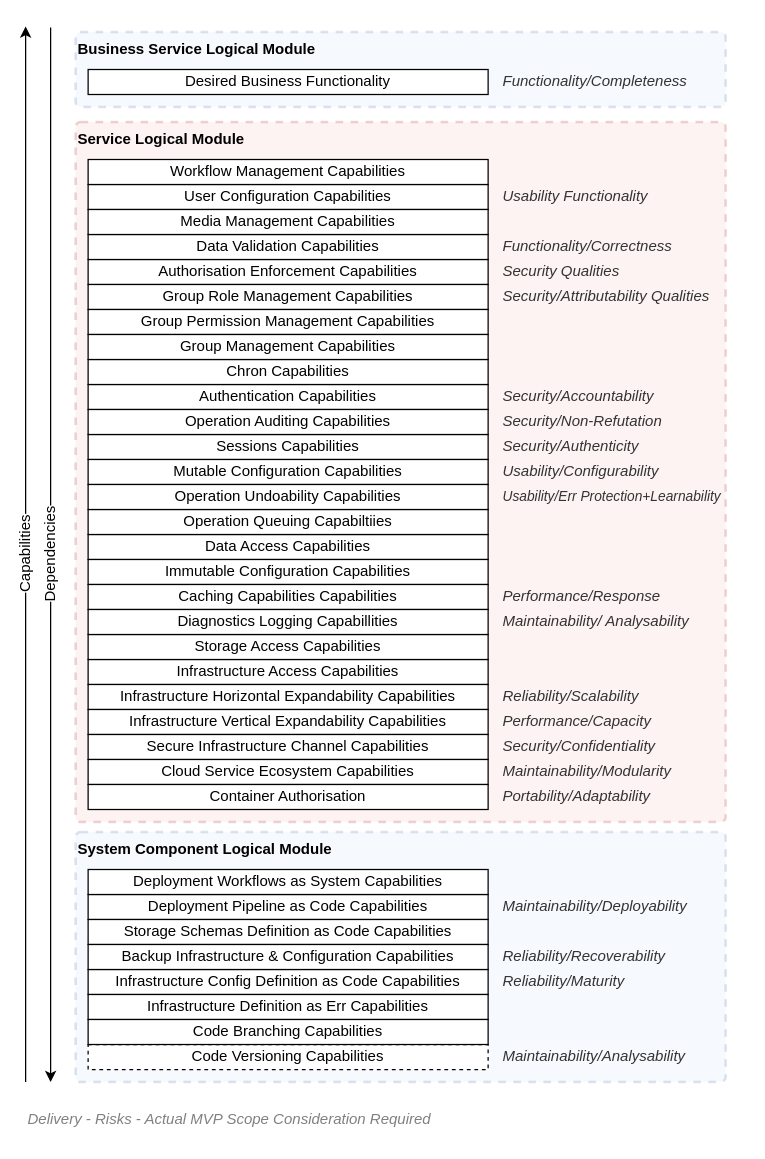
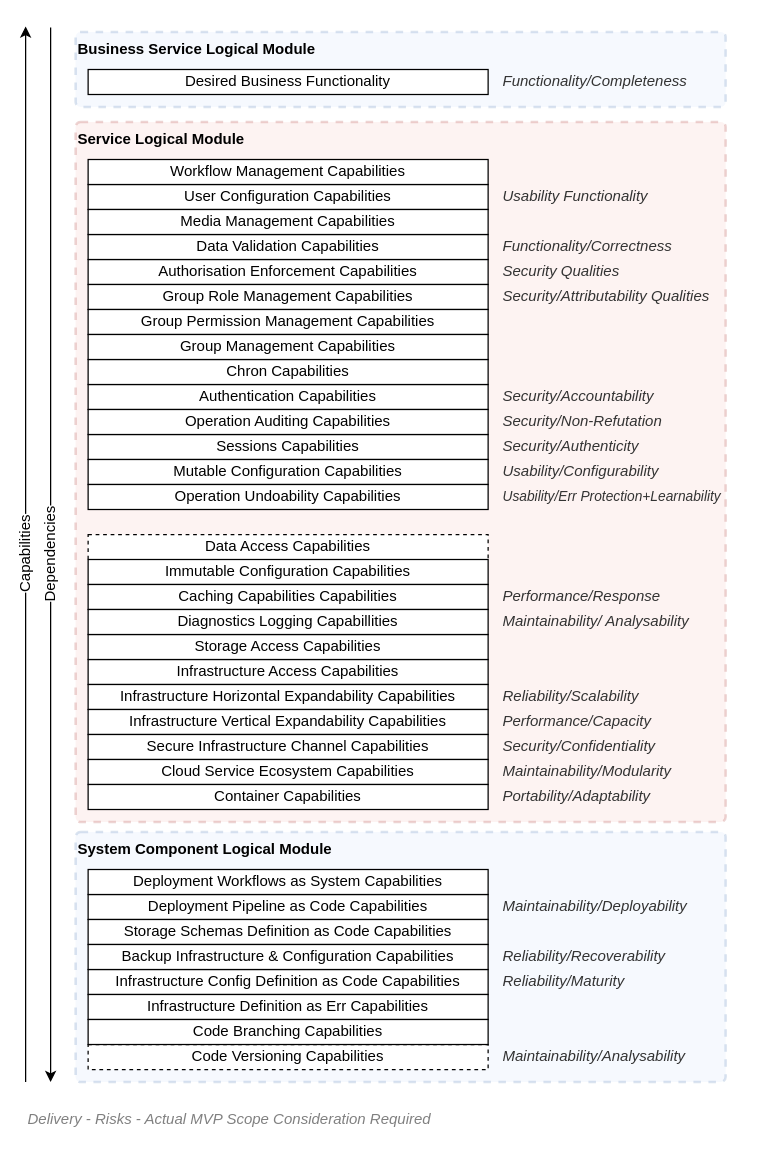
(288, 522) -> none
(288, 547) -> (288, 547)
(288, 797) -> (288, 797)
